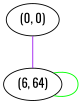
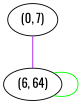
(33, 20) -> (33, 20)
